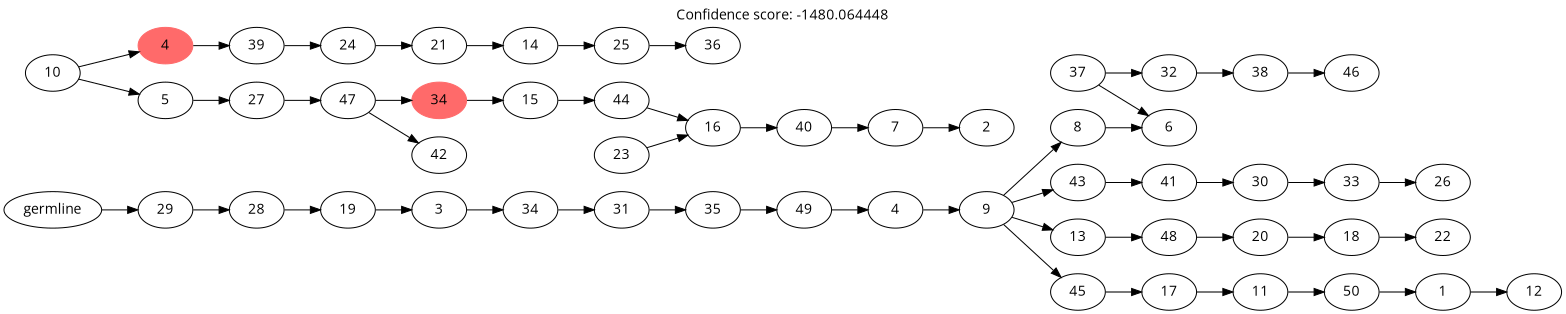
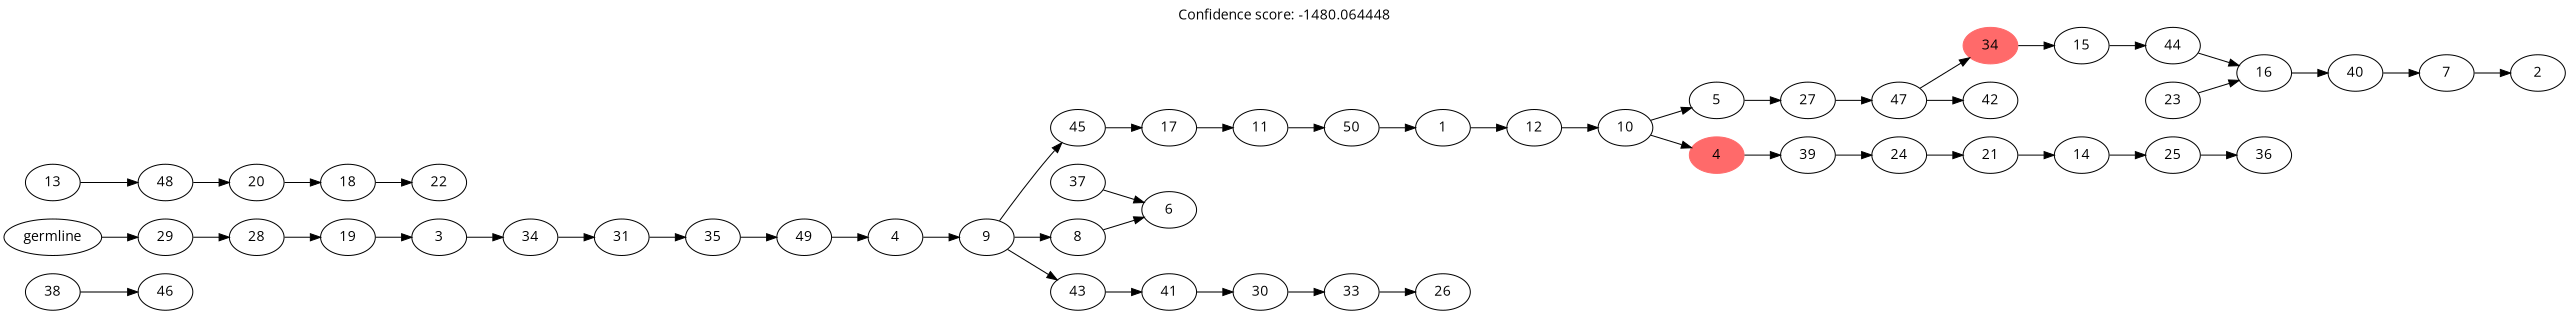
(1169, 73) -> none
none -> (1575, 128)
(1028, 222) -> none
